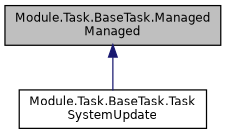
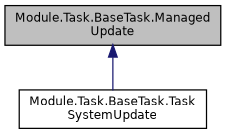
(113, 25) -> (113, 25)
